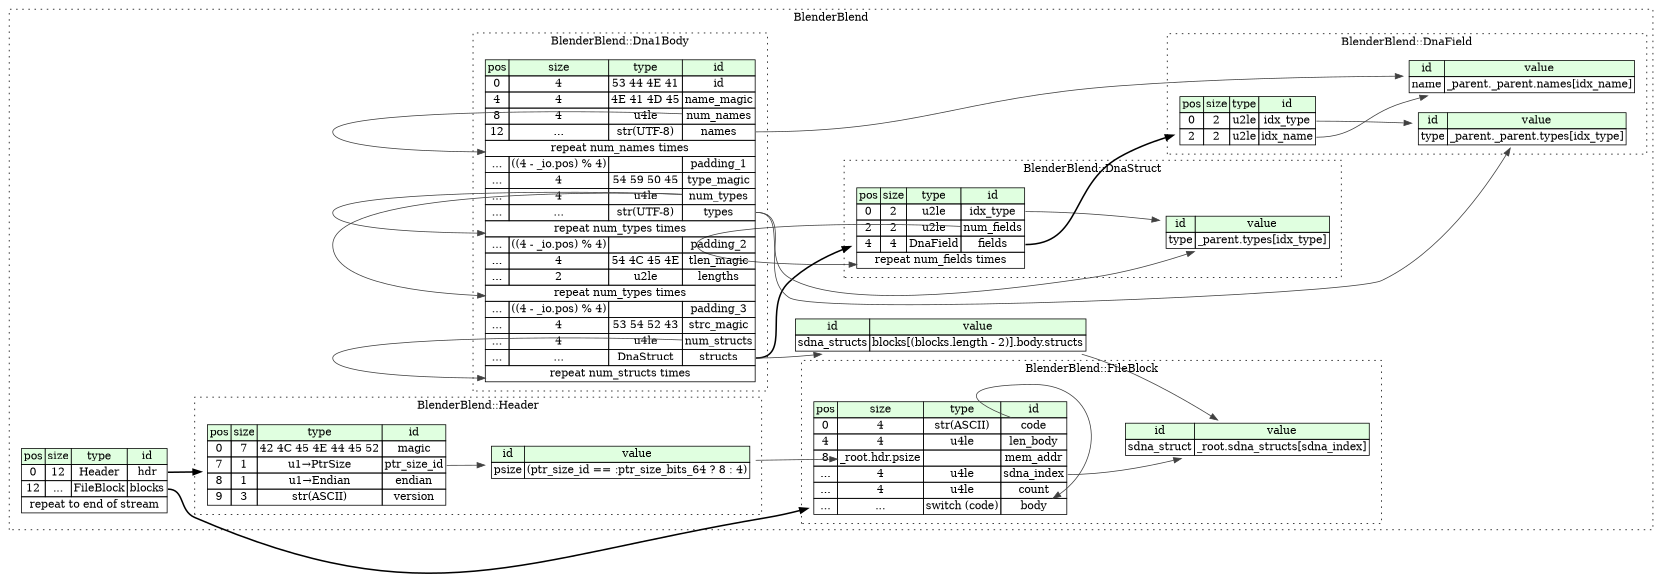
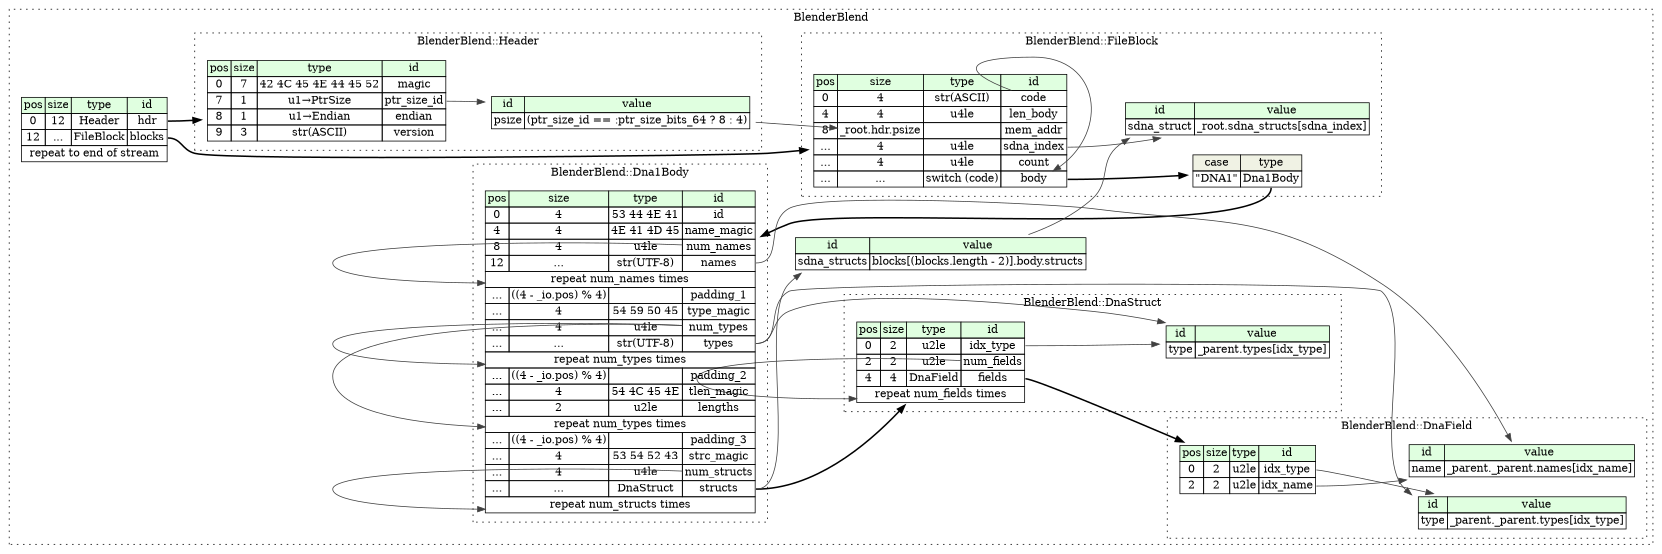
none -> (1247, 171)
